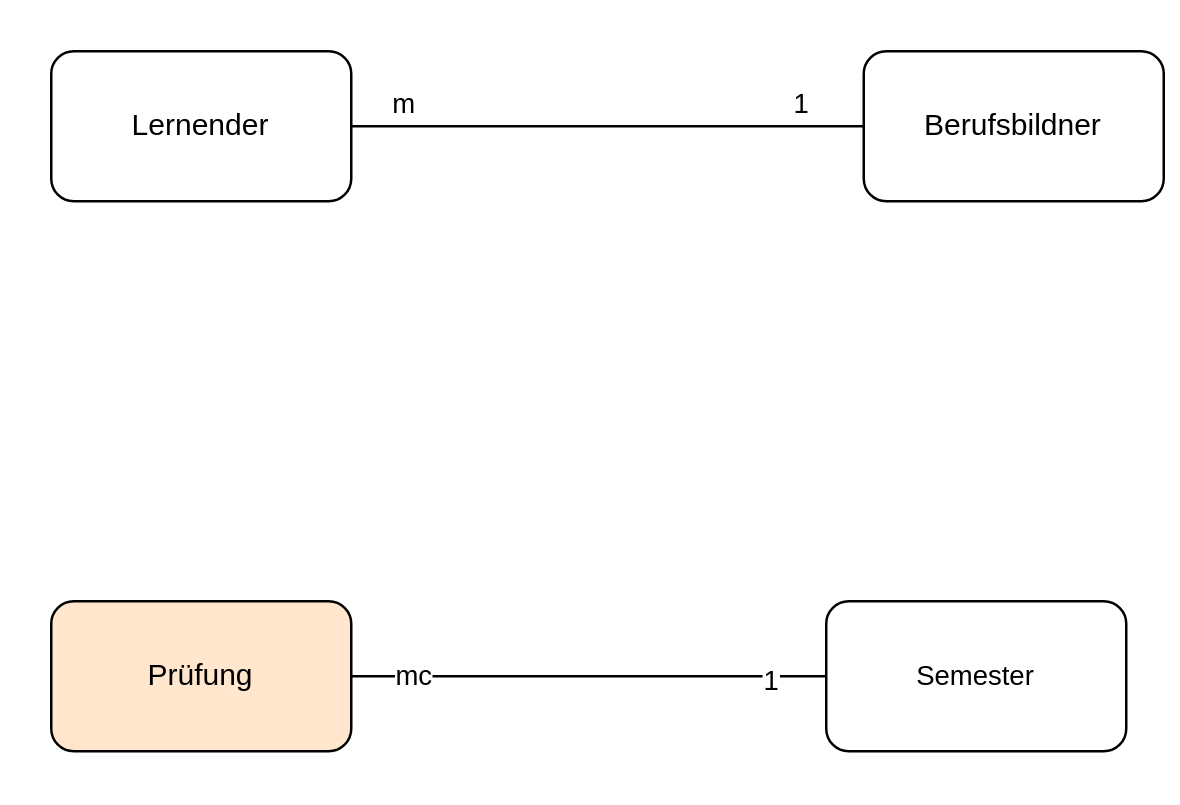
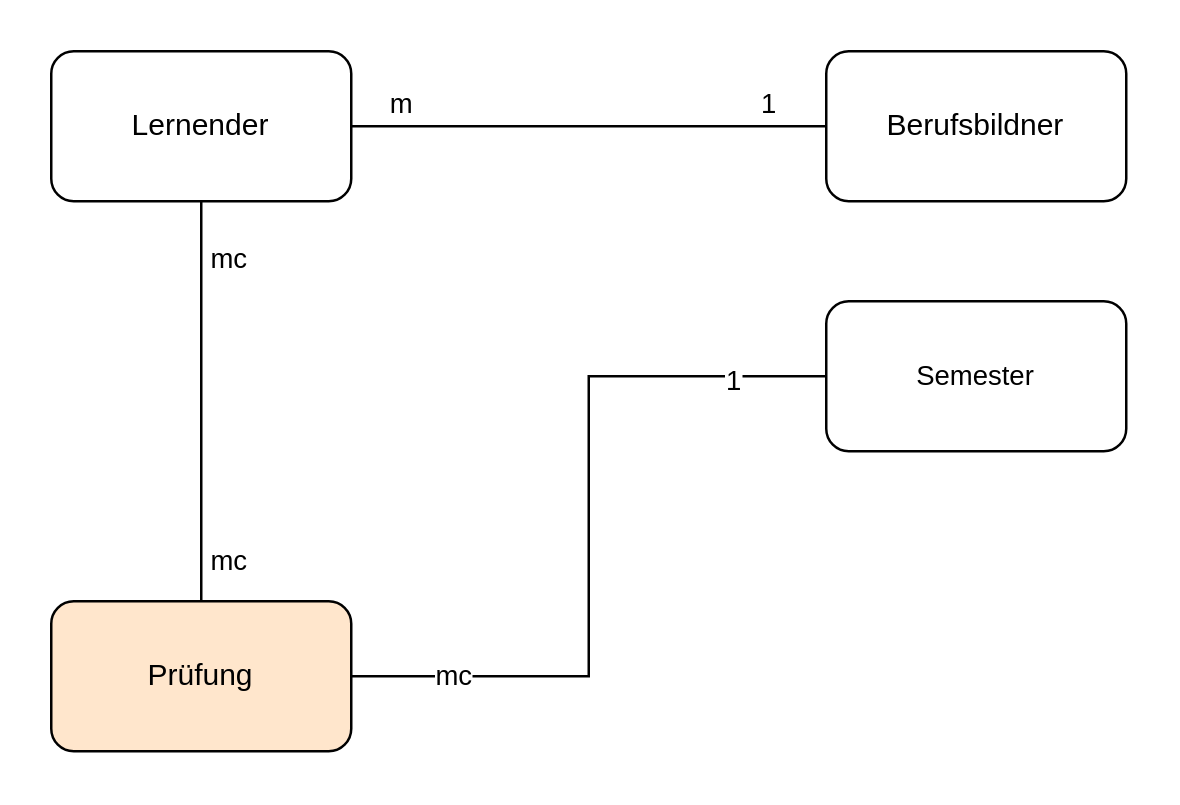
(1014, 126) -> (976, 126)
none -> (201, 401)
(976, 676) -> (976, 376)
